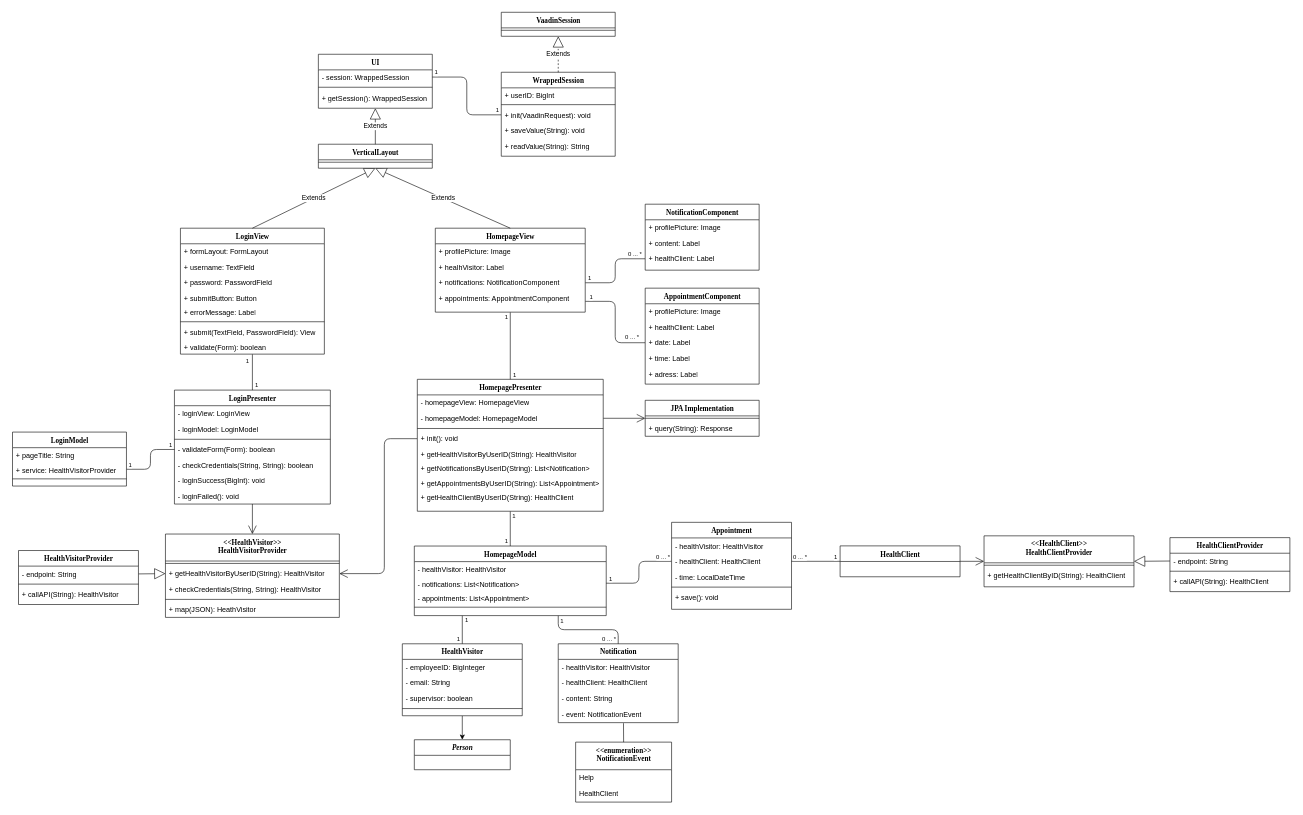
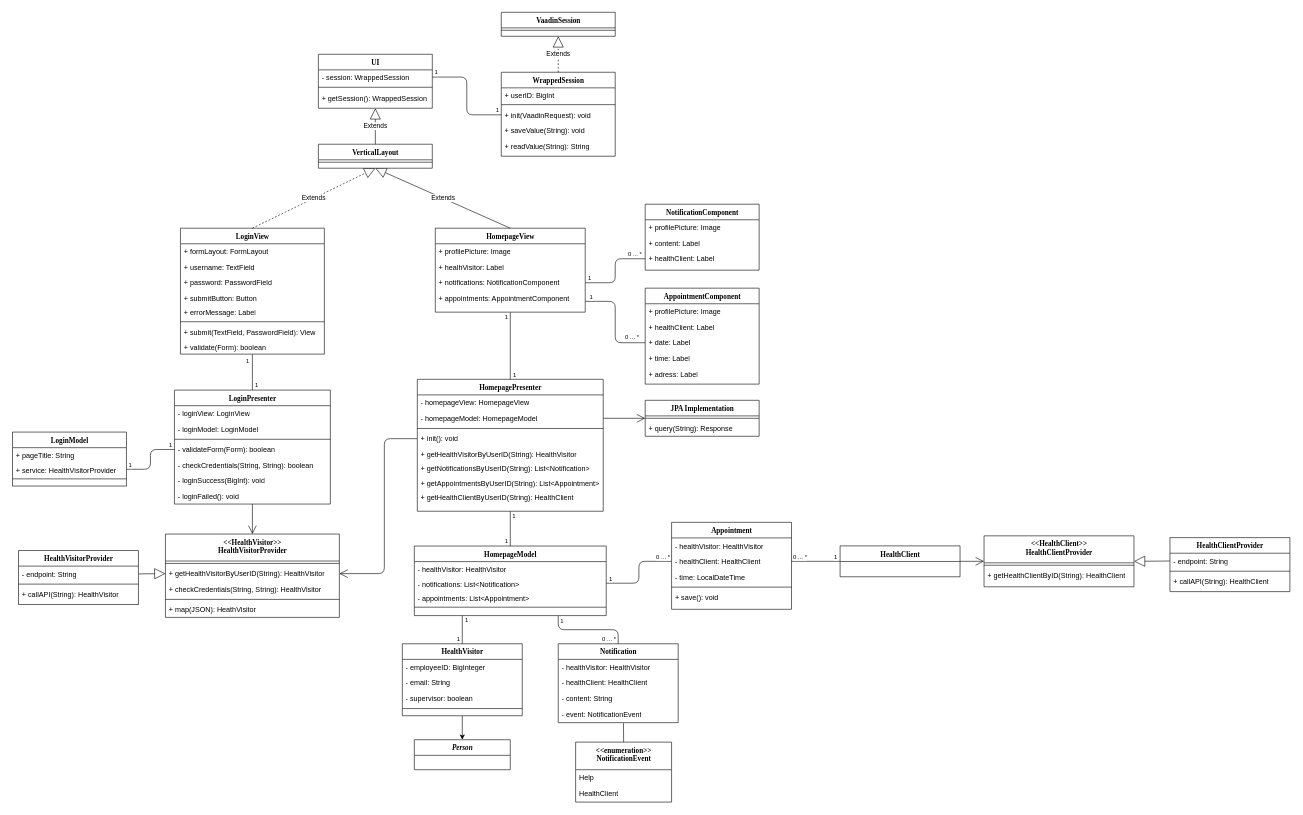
(280, 215) -> (280, 215)
